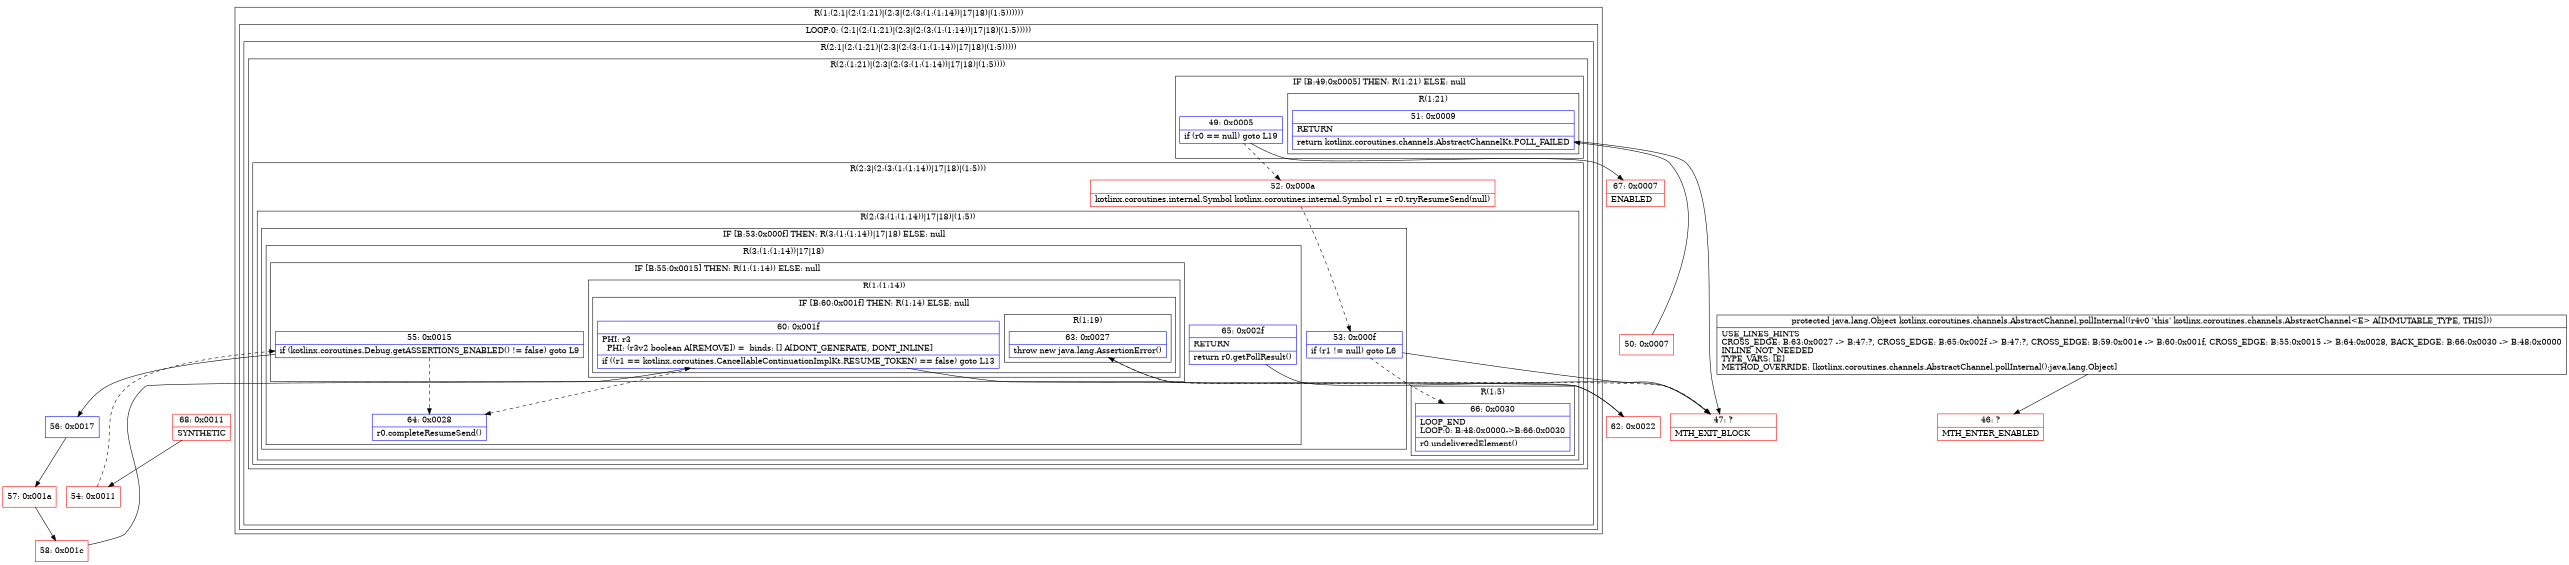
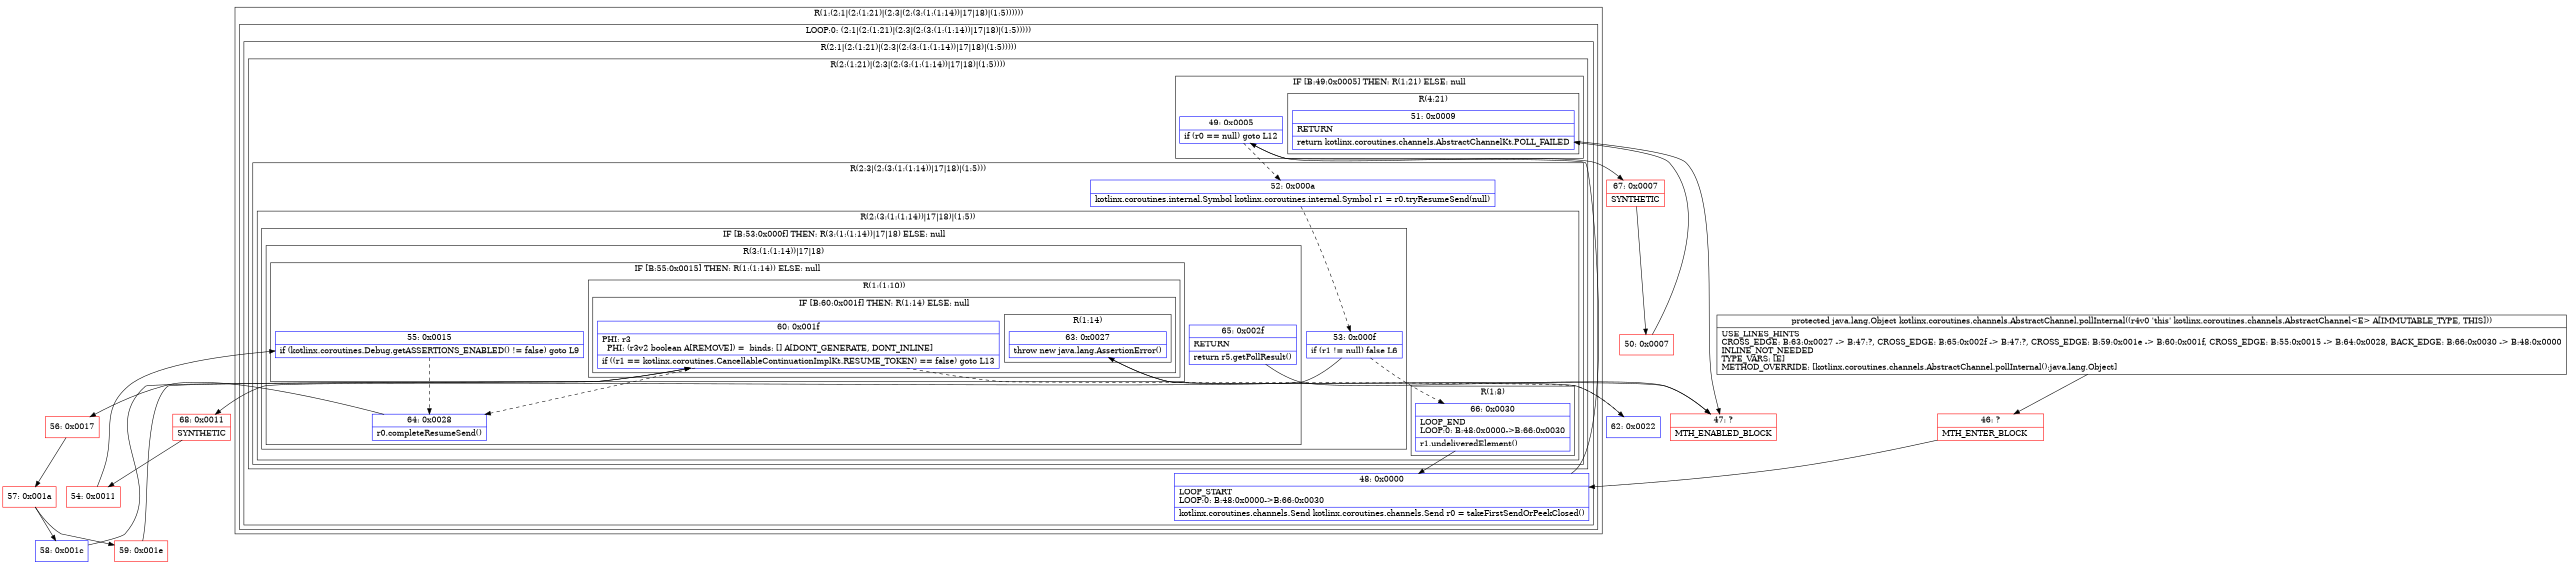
(1433, 100) -> (1433, 100)
(1231, 136) -> (1231, 136)
(1293, 193) -> (1293, 193)
(1632, 200) -> (1636, 200)
none -> (1641, 268)
(884, 286) -> (884, 286)
(1088, 321) -> (1088, 321)
(1354, 351) -> (1354, 351)
(1243, 358) -> (1243, 358)
(141, 374) -> (275, 390)
(1557, 375) -> (781, 384)
(139, 379) -> (145, 376)
(1267, 383) -> (1267, 383)
(1408, 383) -> (1408, 383)
(1493, 392) -> (1493, 392)
(72, 427) -> (72, 427)
(1633, 427) -> (1633, 427)
(1712, 434) -> (1723, 434)
(1991, 434) -> (1985, 434)
(1469, 444) -> (1469, 444)
none -> (1382, 497)
(62, 551) -> (62, 551)
none -> (141, 551)
